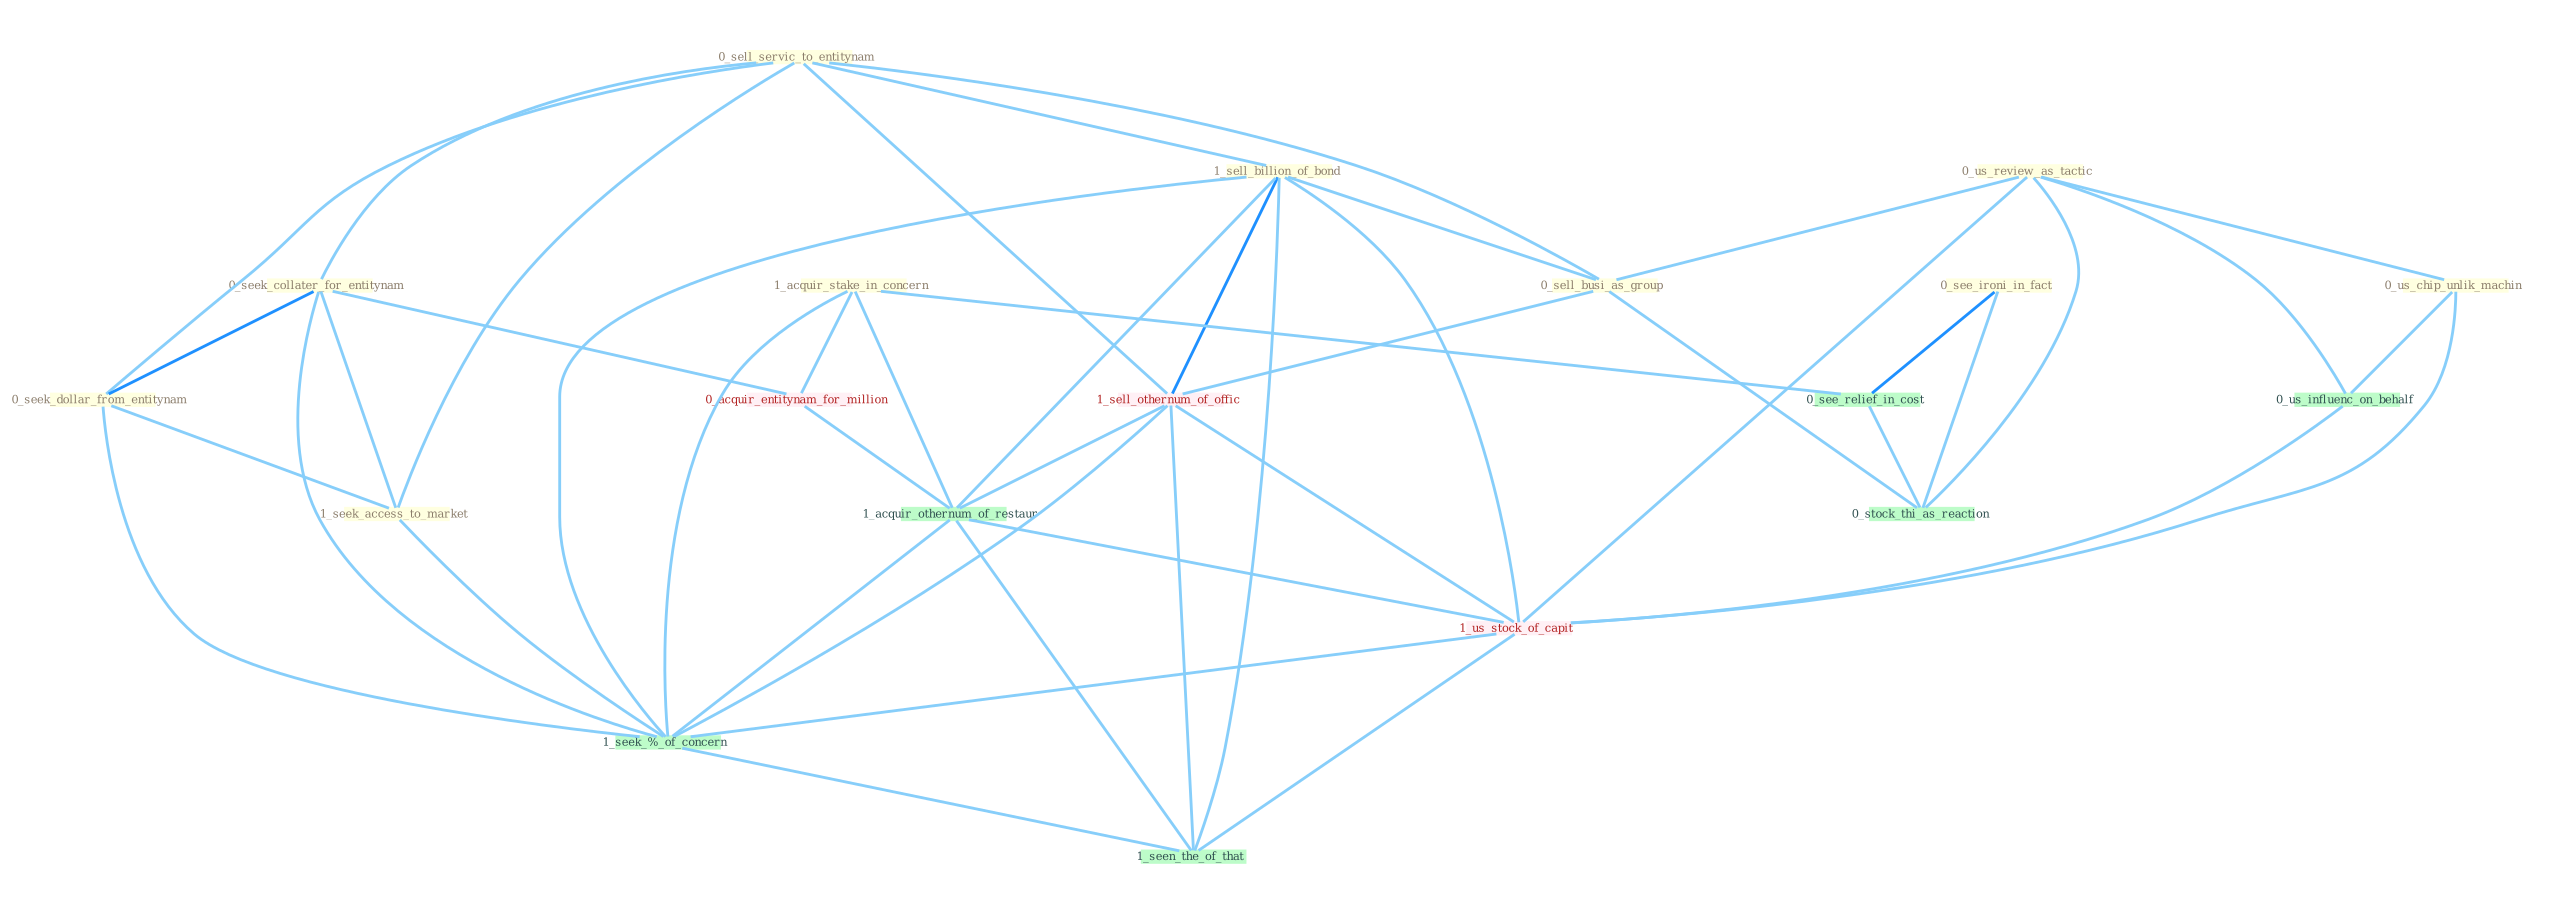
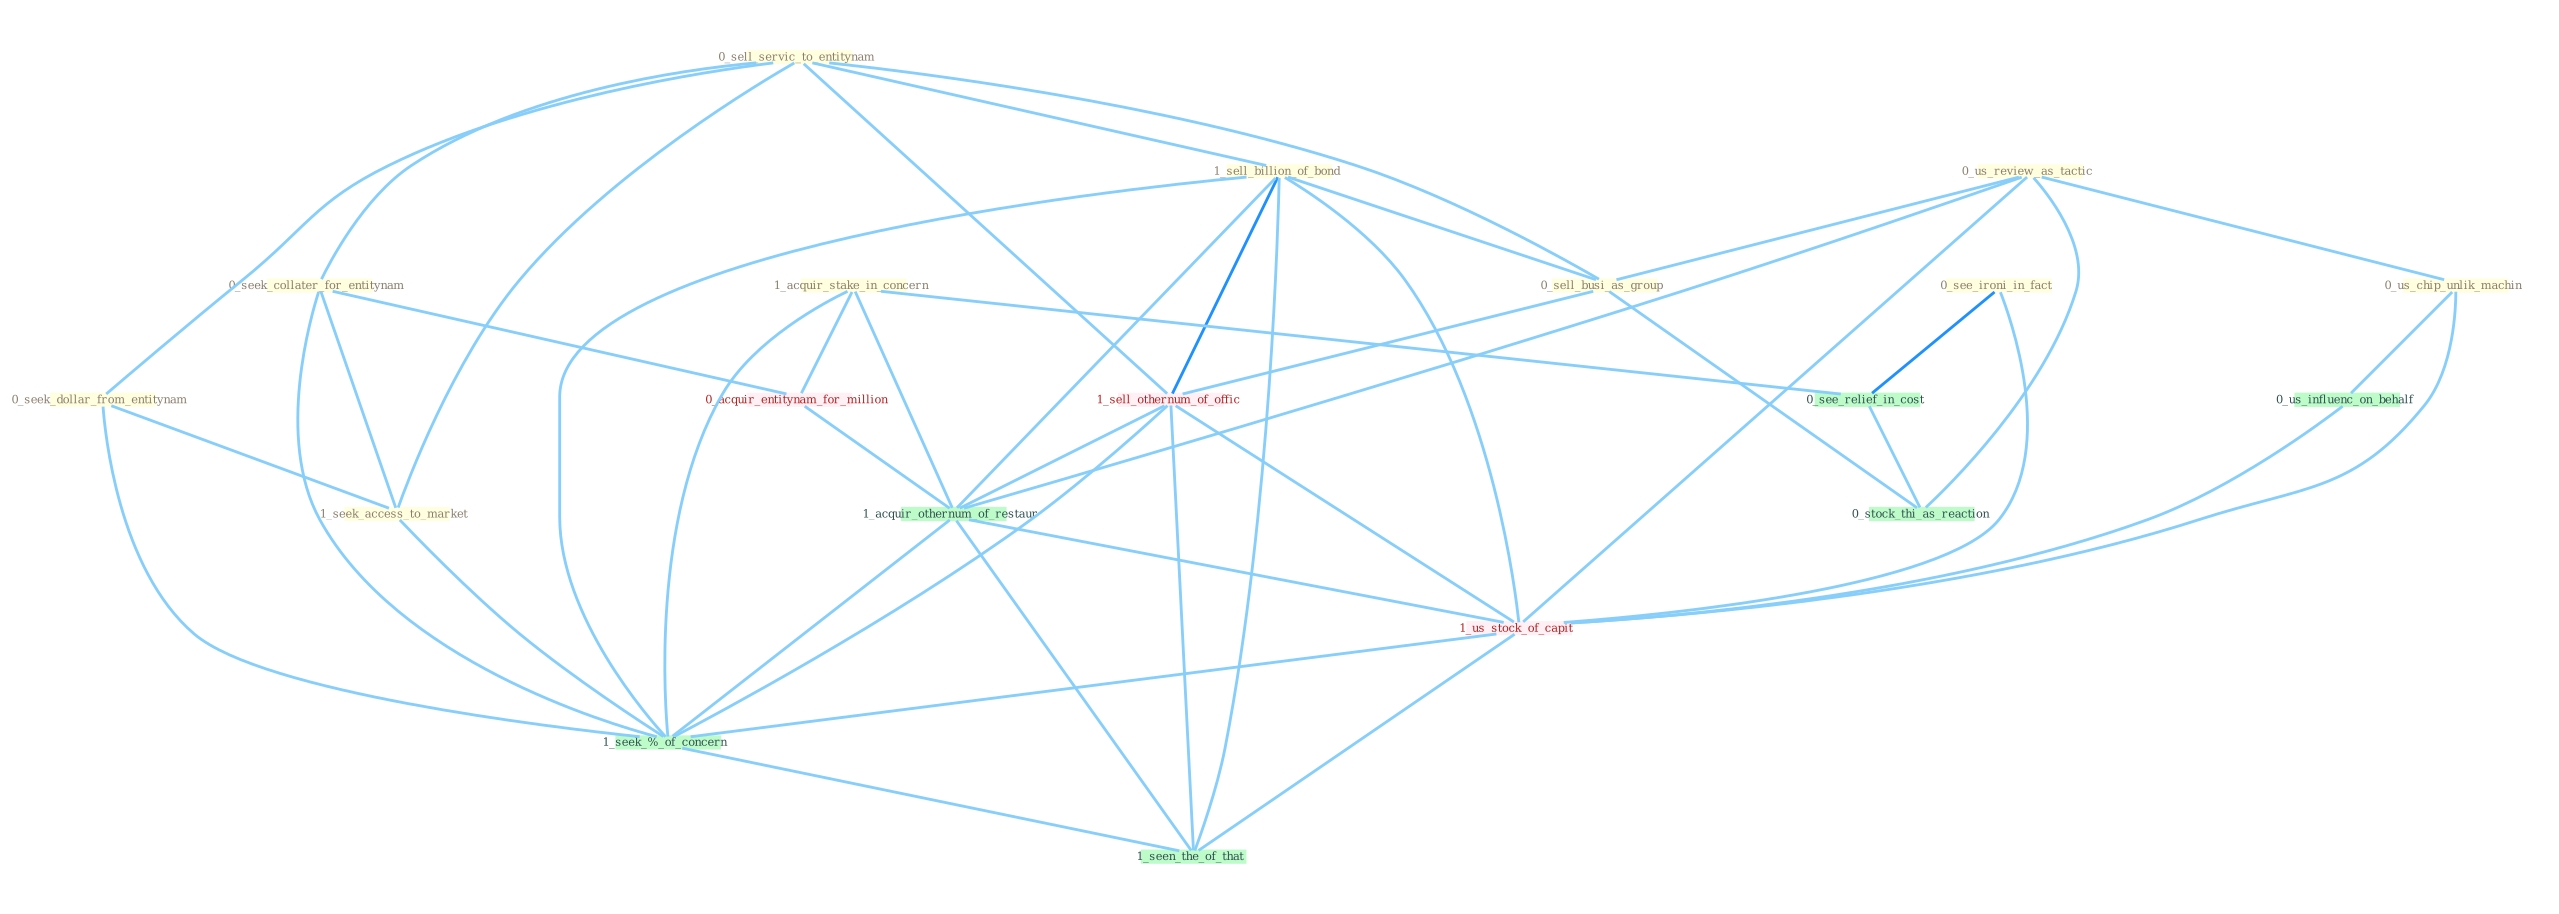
(2217, 253) -> (1522, 341)
(211, 343) -> none
(1960, 400) -> (1936, 557)
